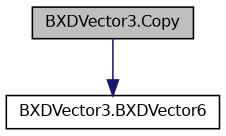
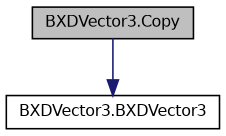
(113, 112) -> (113, 112)
